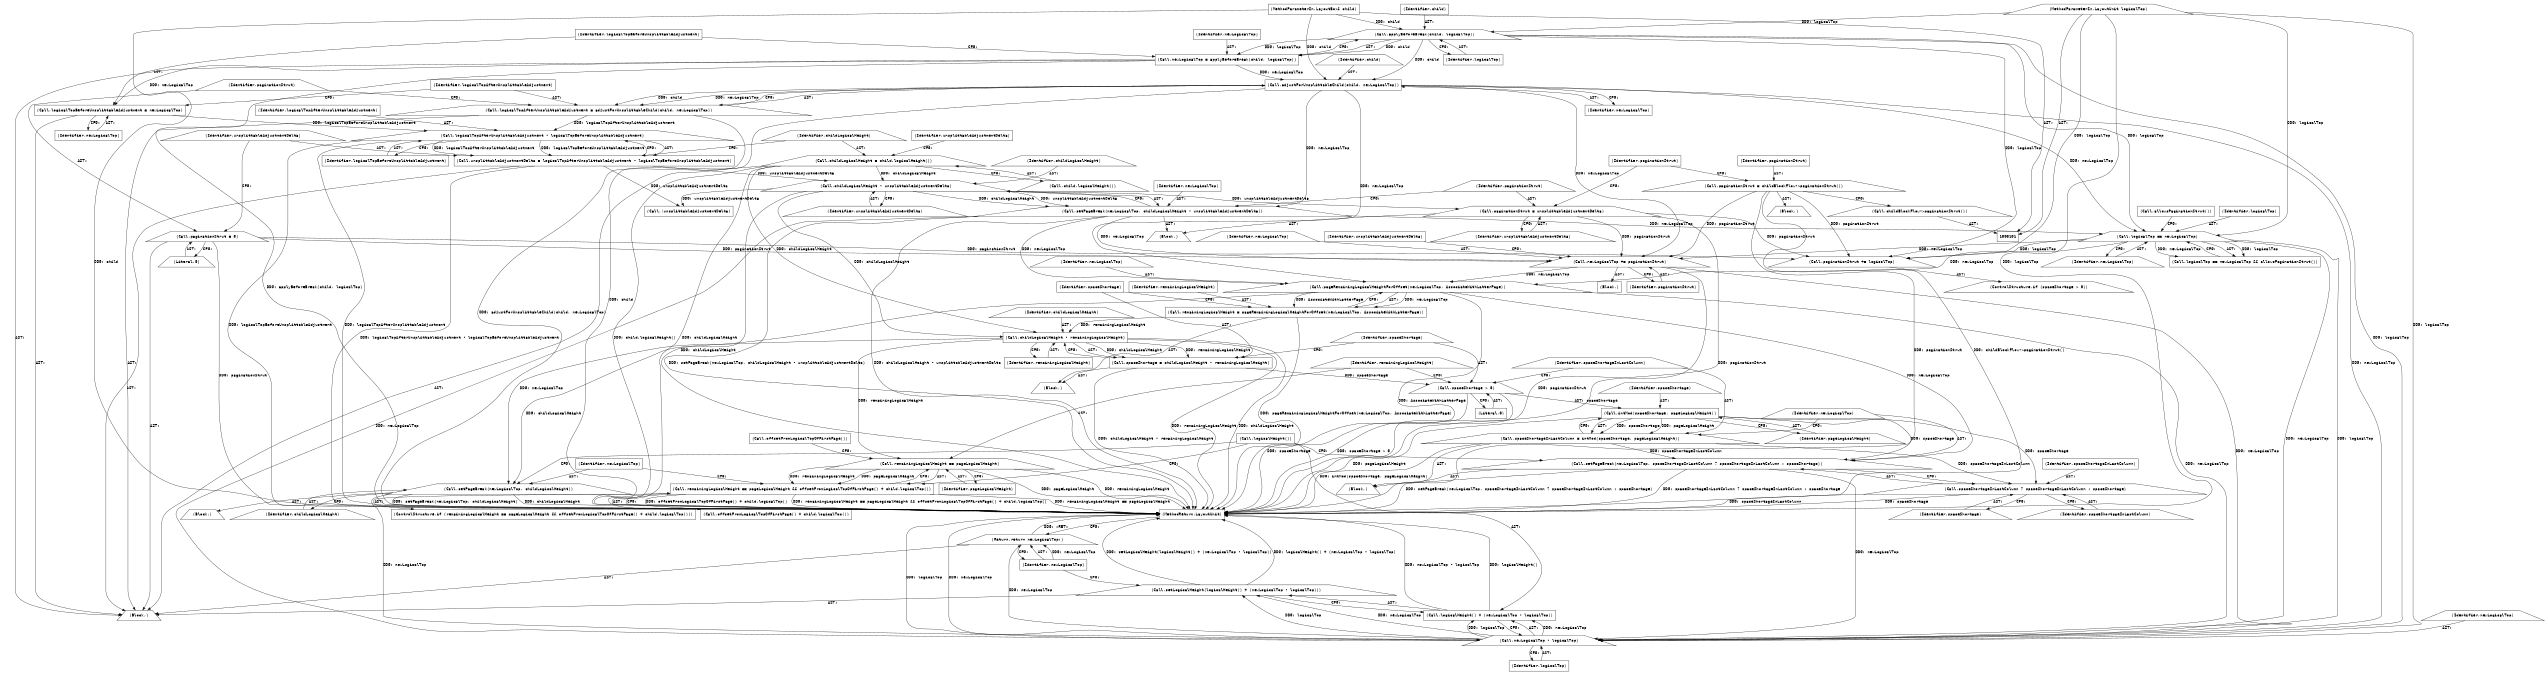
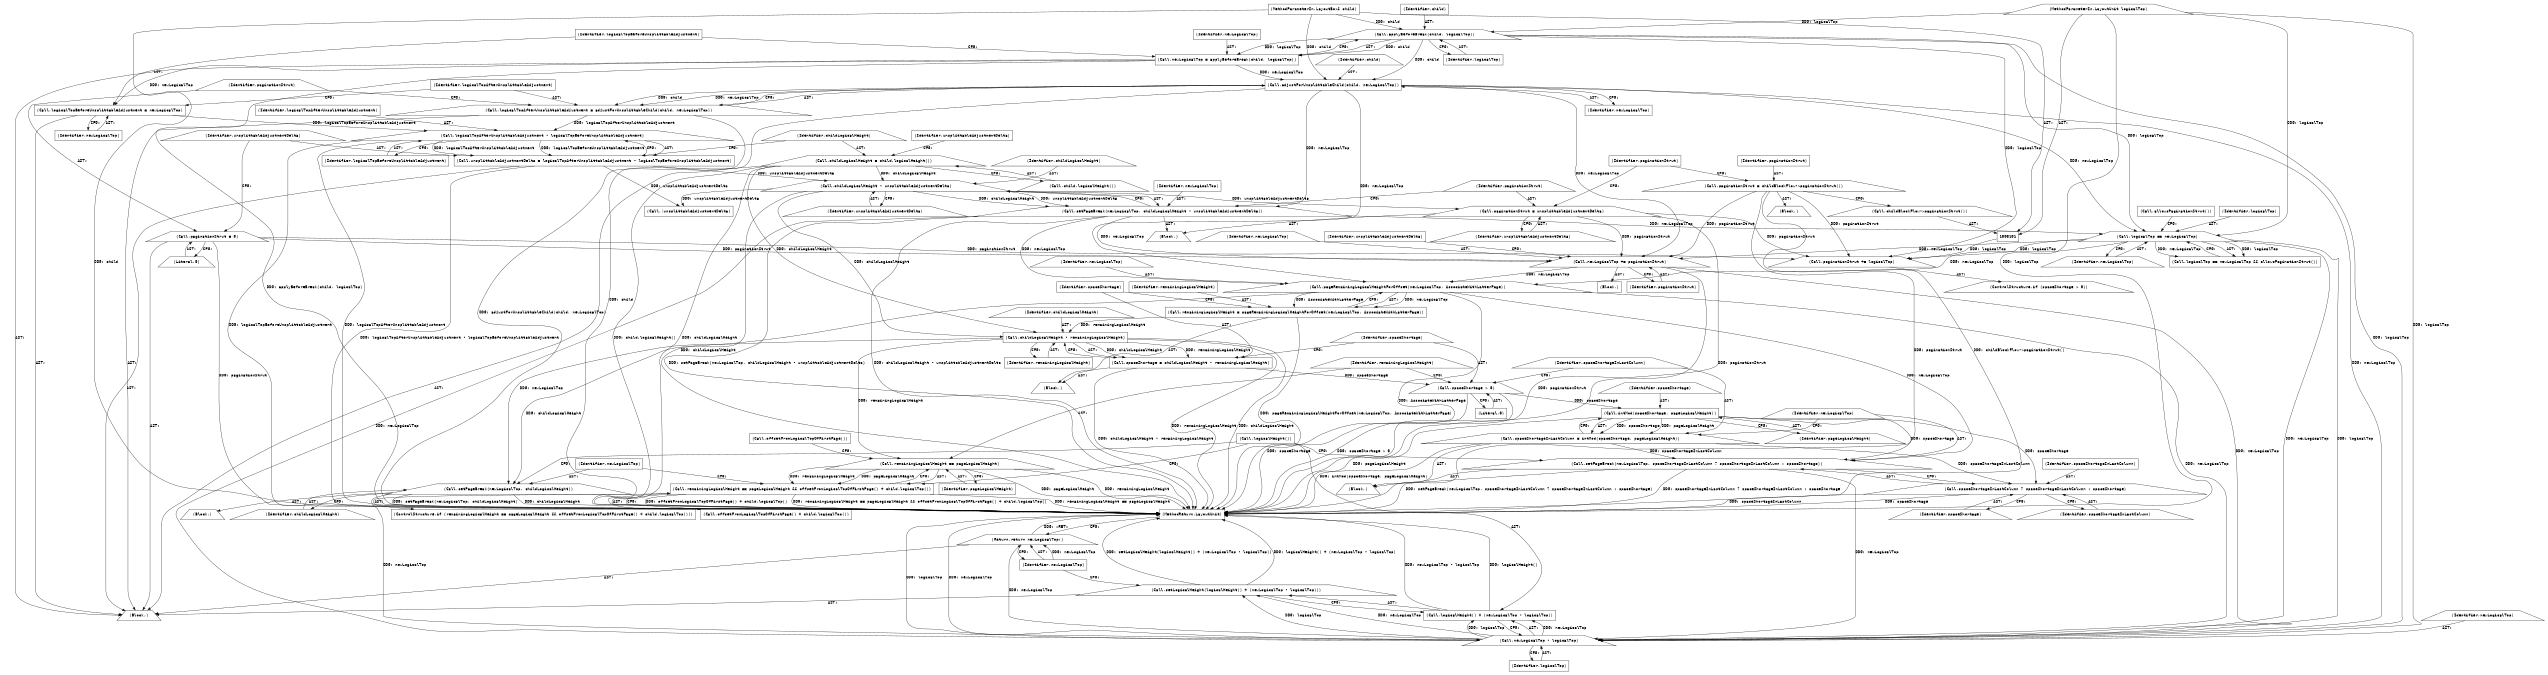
(2054, 187) -> (1953, 254)
(1596, 401) -> (1596, 401)
